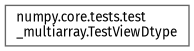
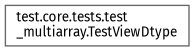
(97, 26) -> (97, 26)
